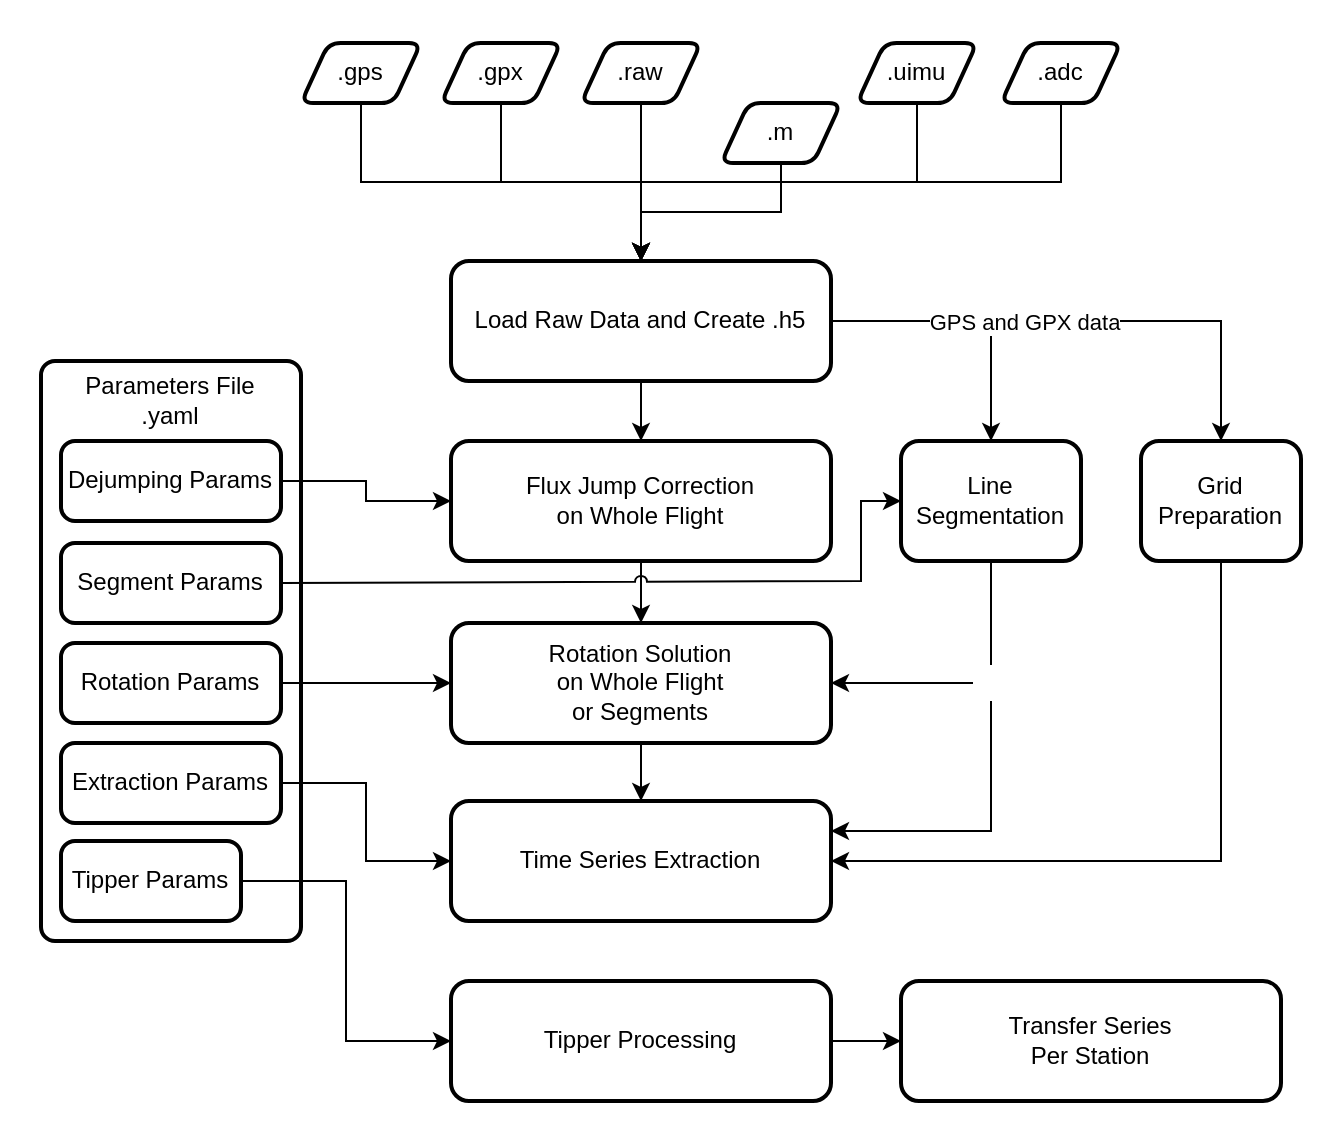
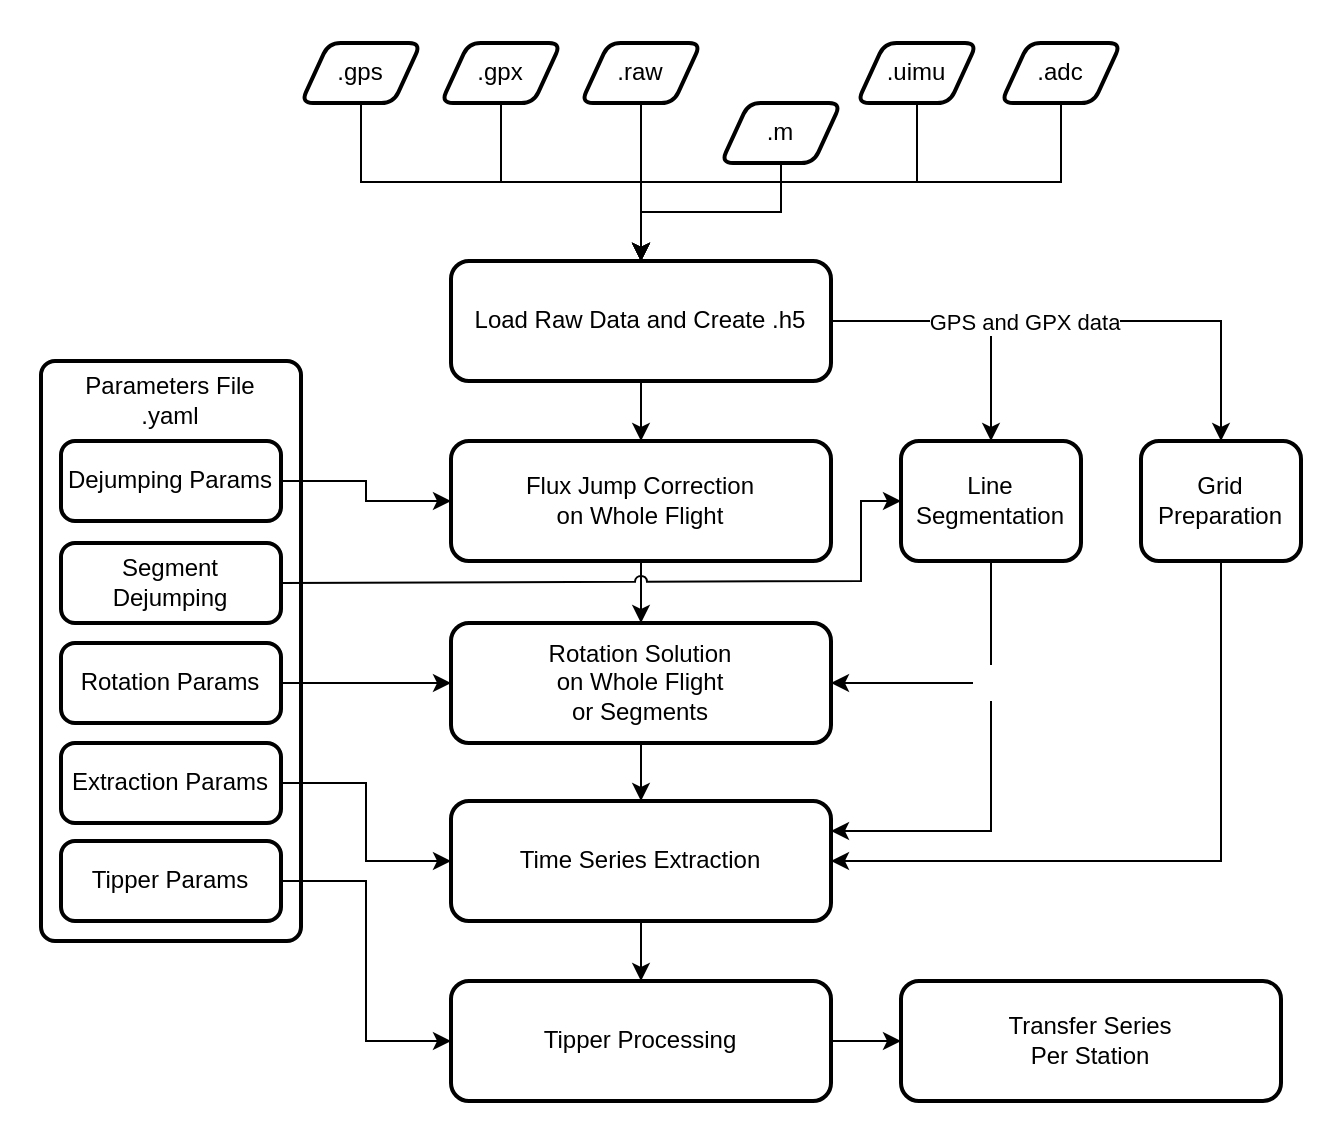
(171, 583) -> (171, 583)
(151, 881) -> (171, 881)
none -> (641, 944)
